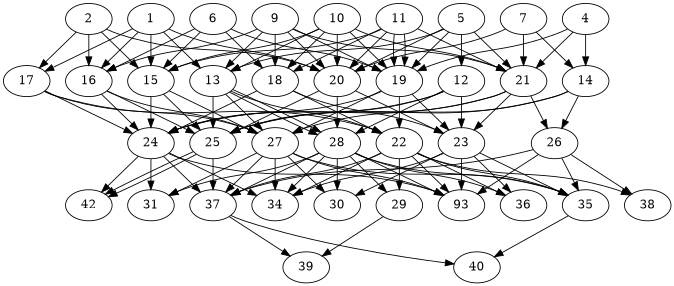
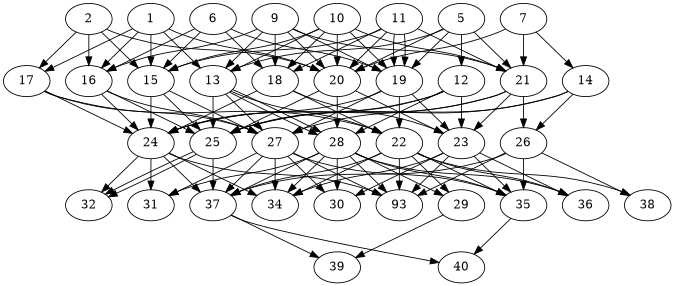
(586, 19) -> none
(89, 205) -> (89, 205)
